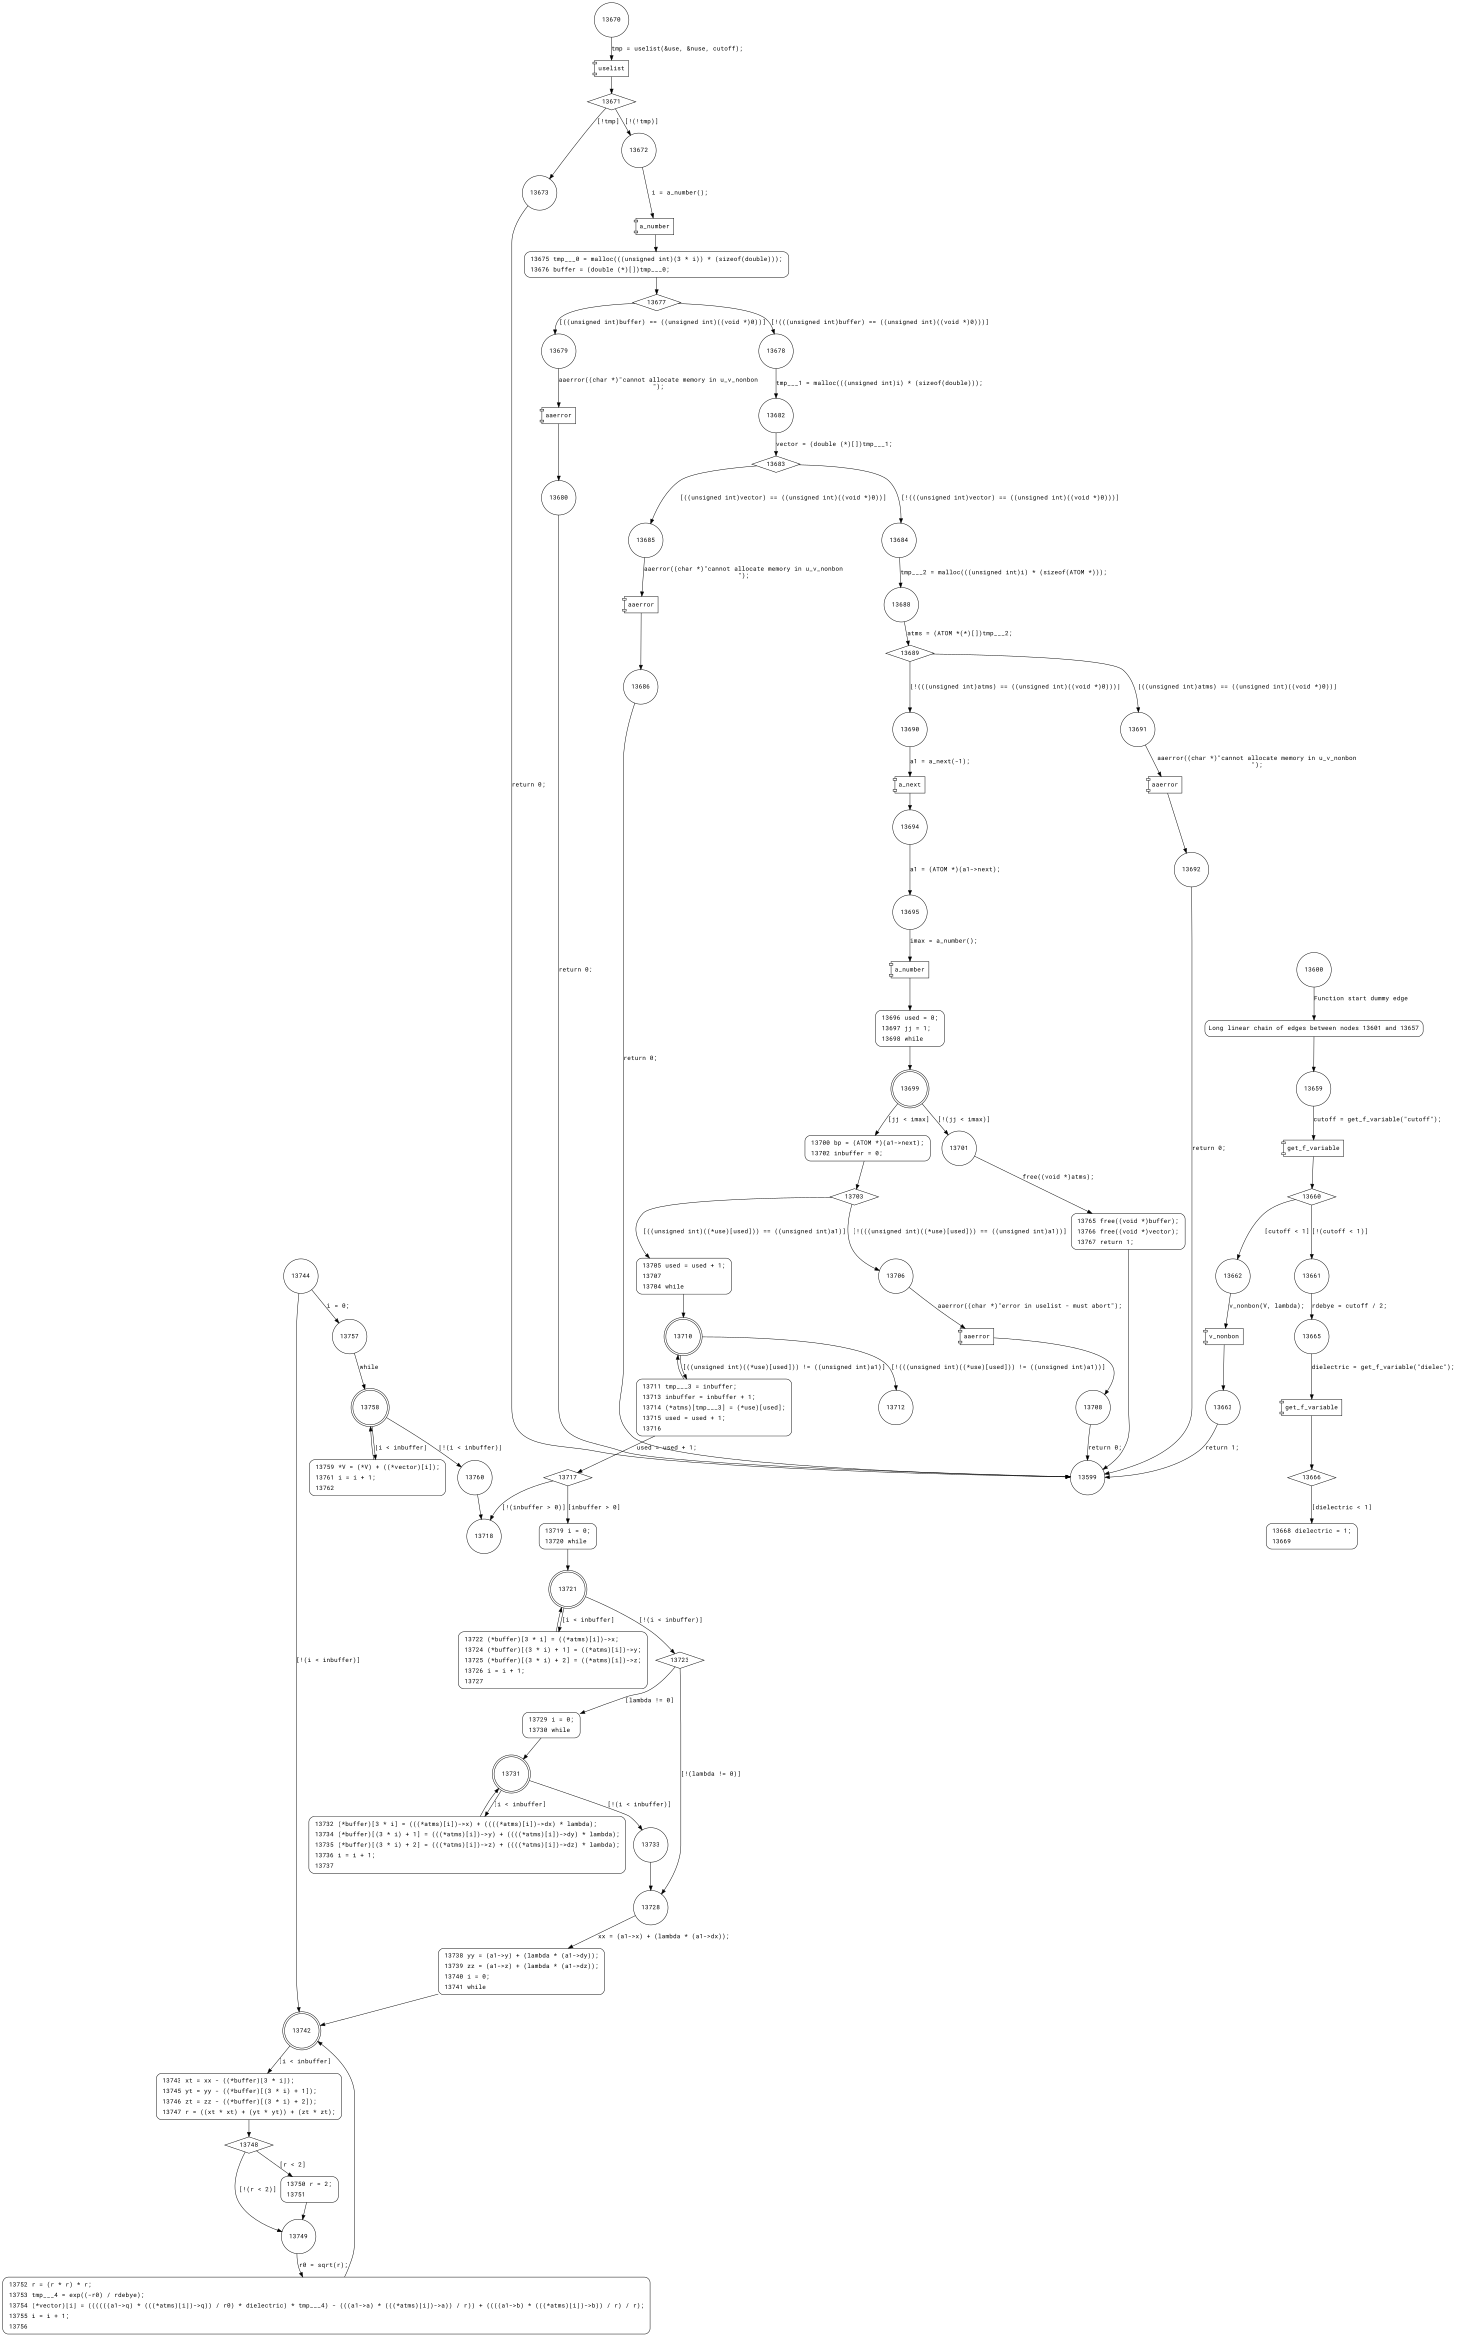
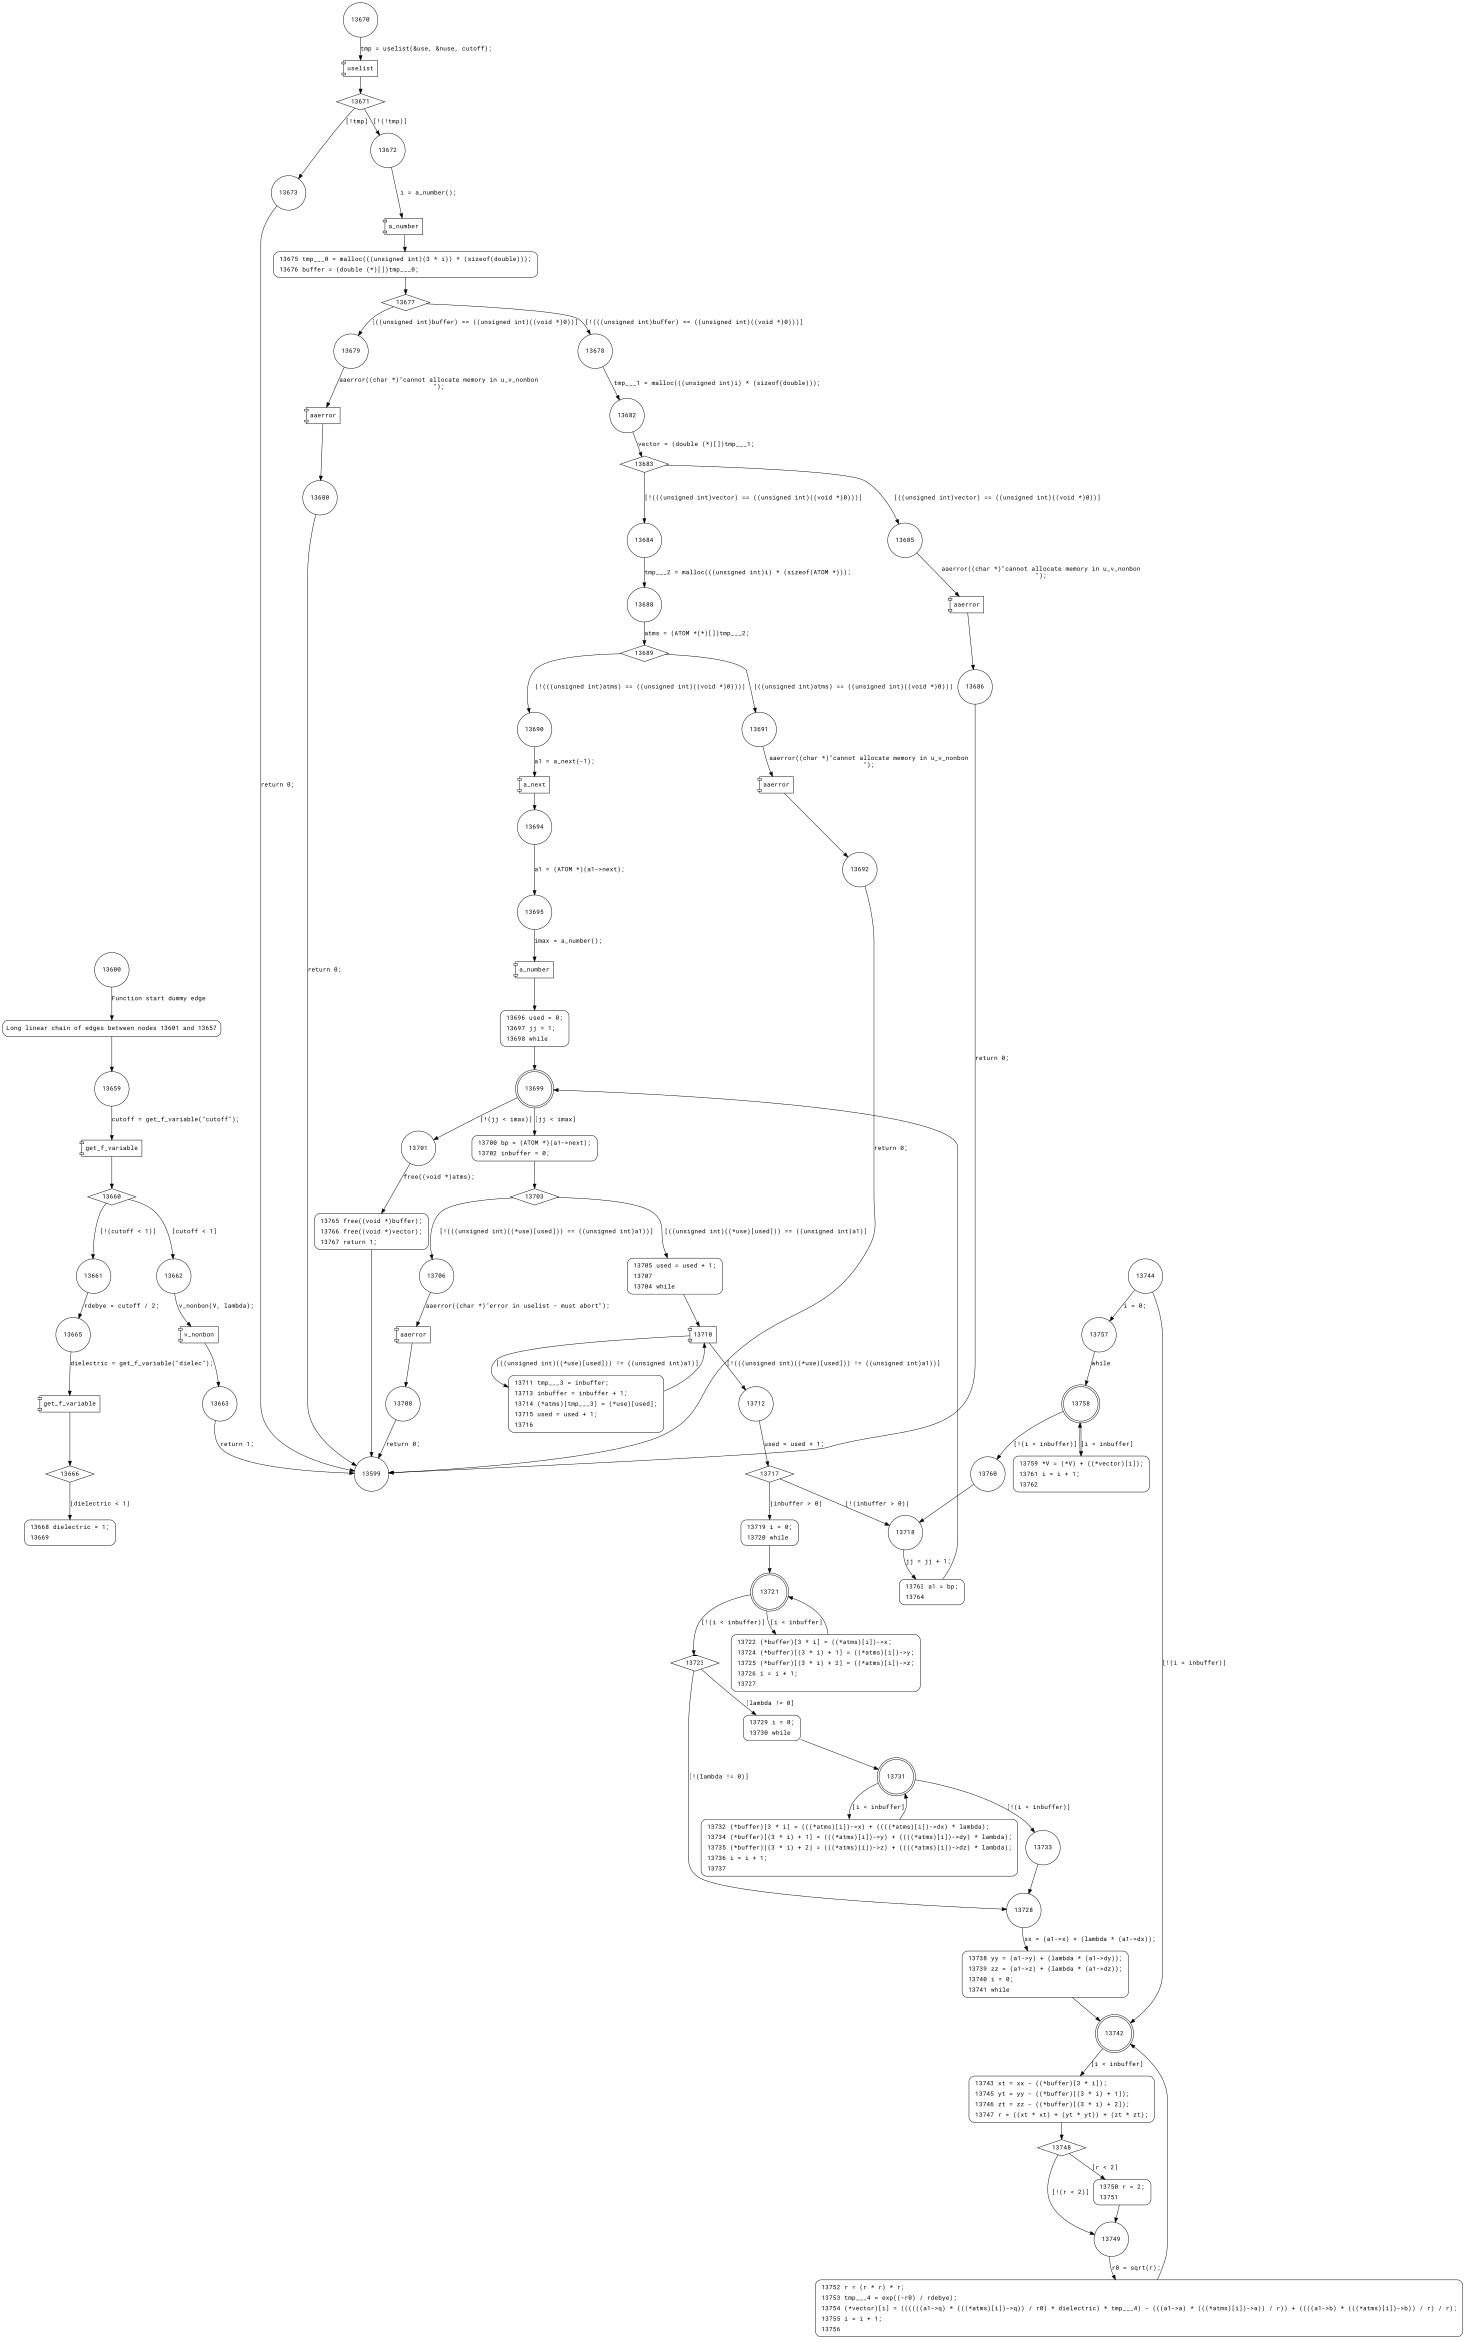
(683, 1337) -> (703, 1335)
(611, 1457) -> (763, 1441)
none -> (932, 1592)
